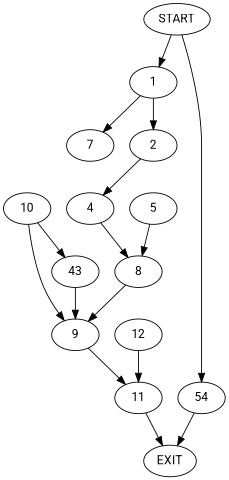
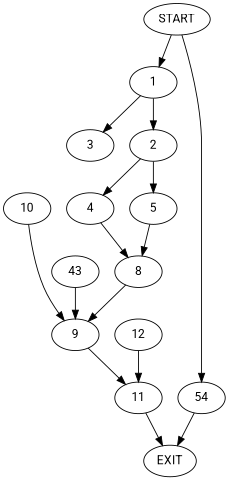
(90, 145) -> (90, 145)
none -> (153, 173)
(49, 237) -> none
